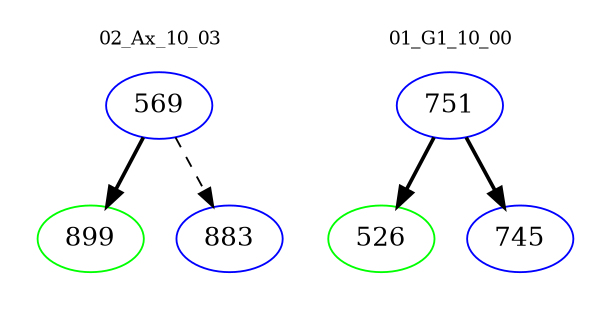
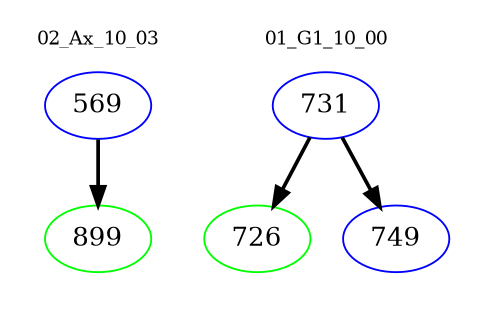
(450, 106) -> (326, 106)
(230, 239) -> none
(381, 239) -> (257, 239)
(520, 239) -> (396, 239)
